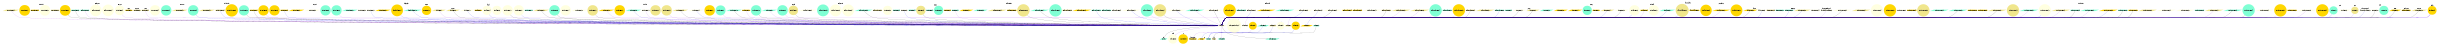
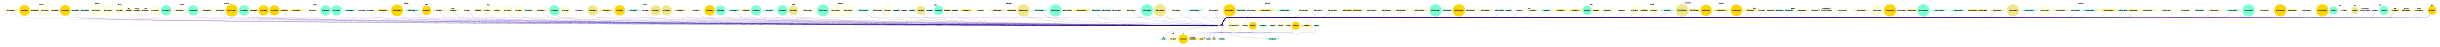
(981, 10) -> (981, 10)
(1923, 10) -> (1923, 10)
